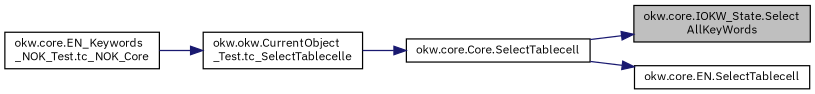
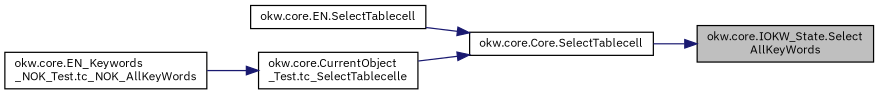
(82, 50) -> (106, 71)
(283, 50) -> (338, 71)
(606, 63) -> (442, 29)
